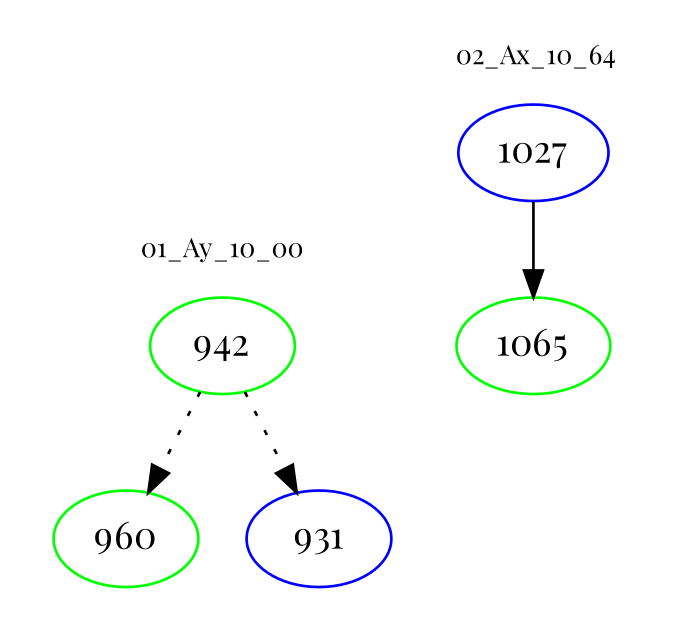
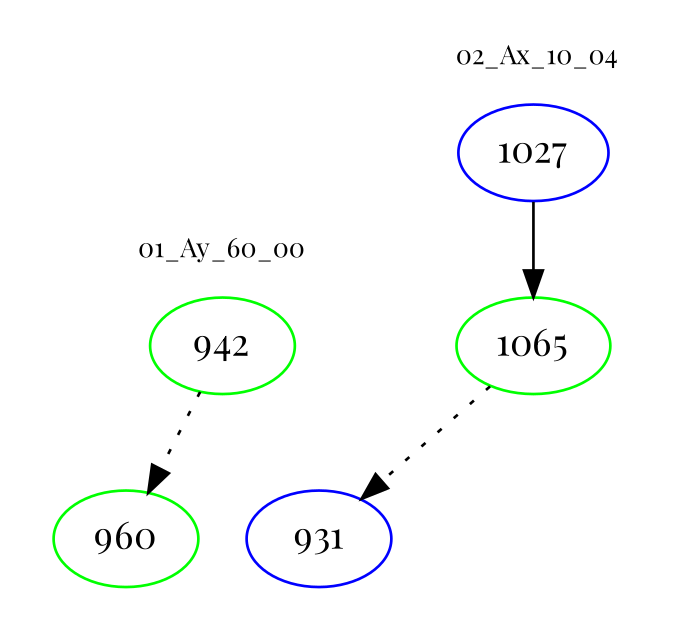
(537, 58) -> (537, 58)
(222, 251) -> (222, 251)
(265, 430) -> (436, 434)
